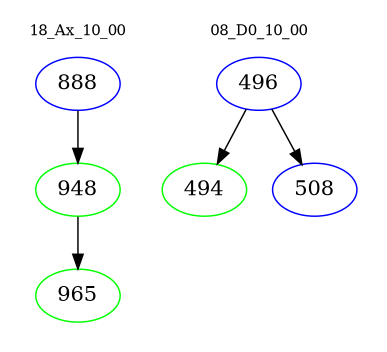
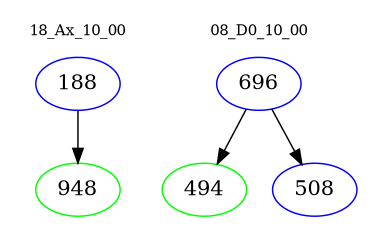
(78, 84) -> (78, 84)
(259, 84) -> (259, 84)
(78, 296) -> none
